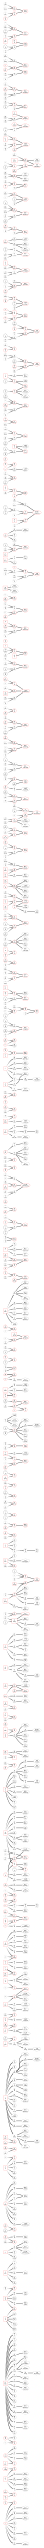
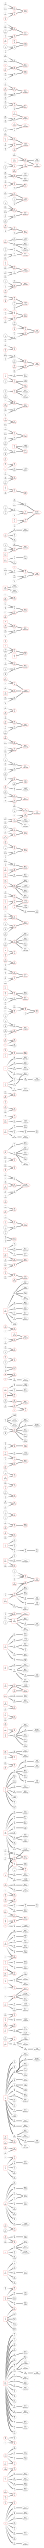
(14, 496) -> none
